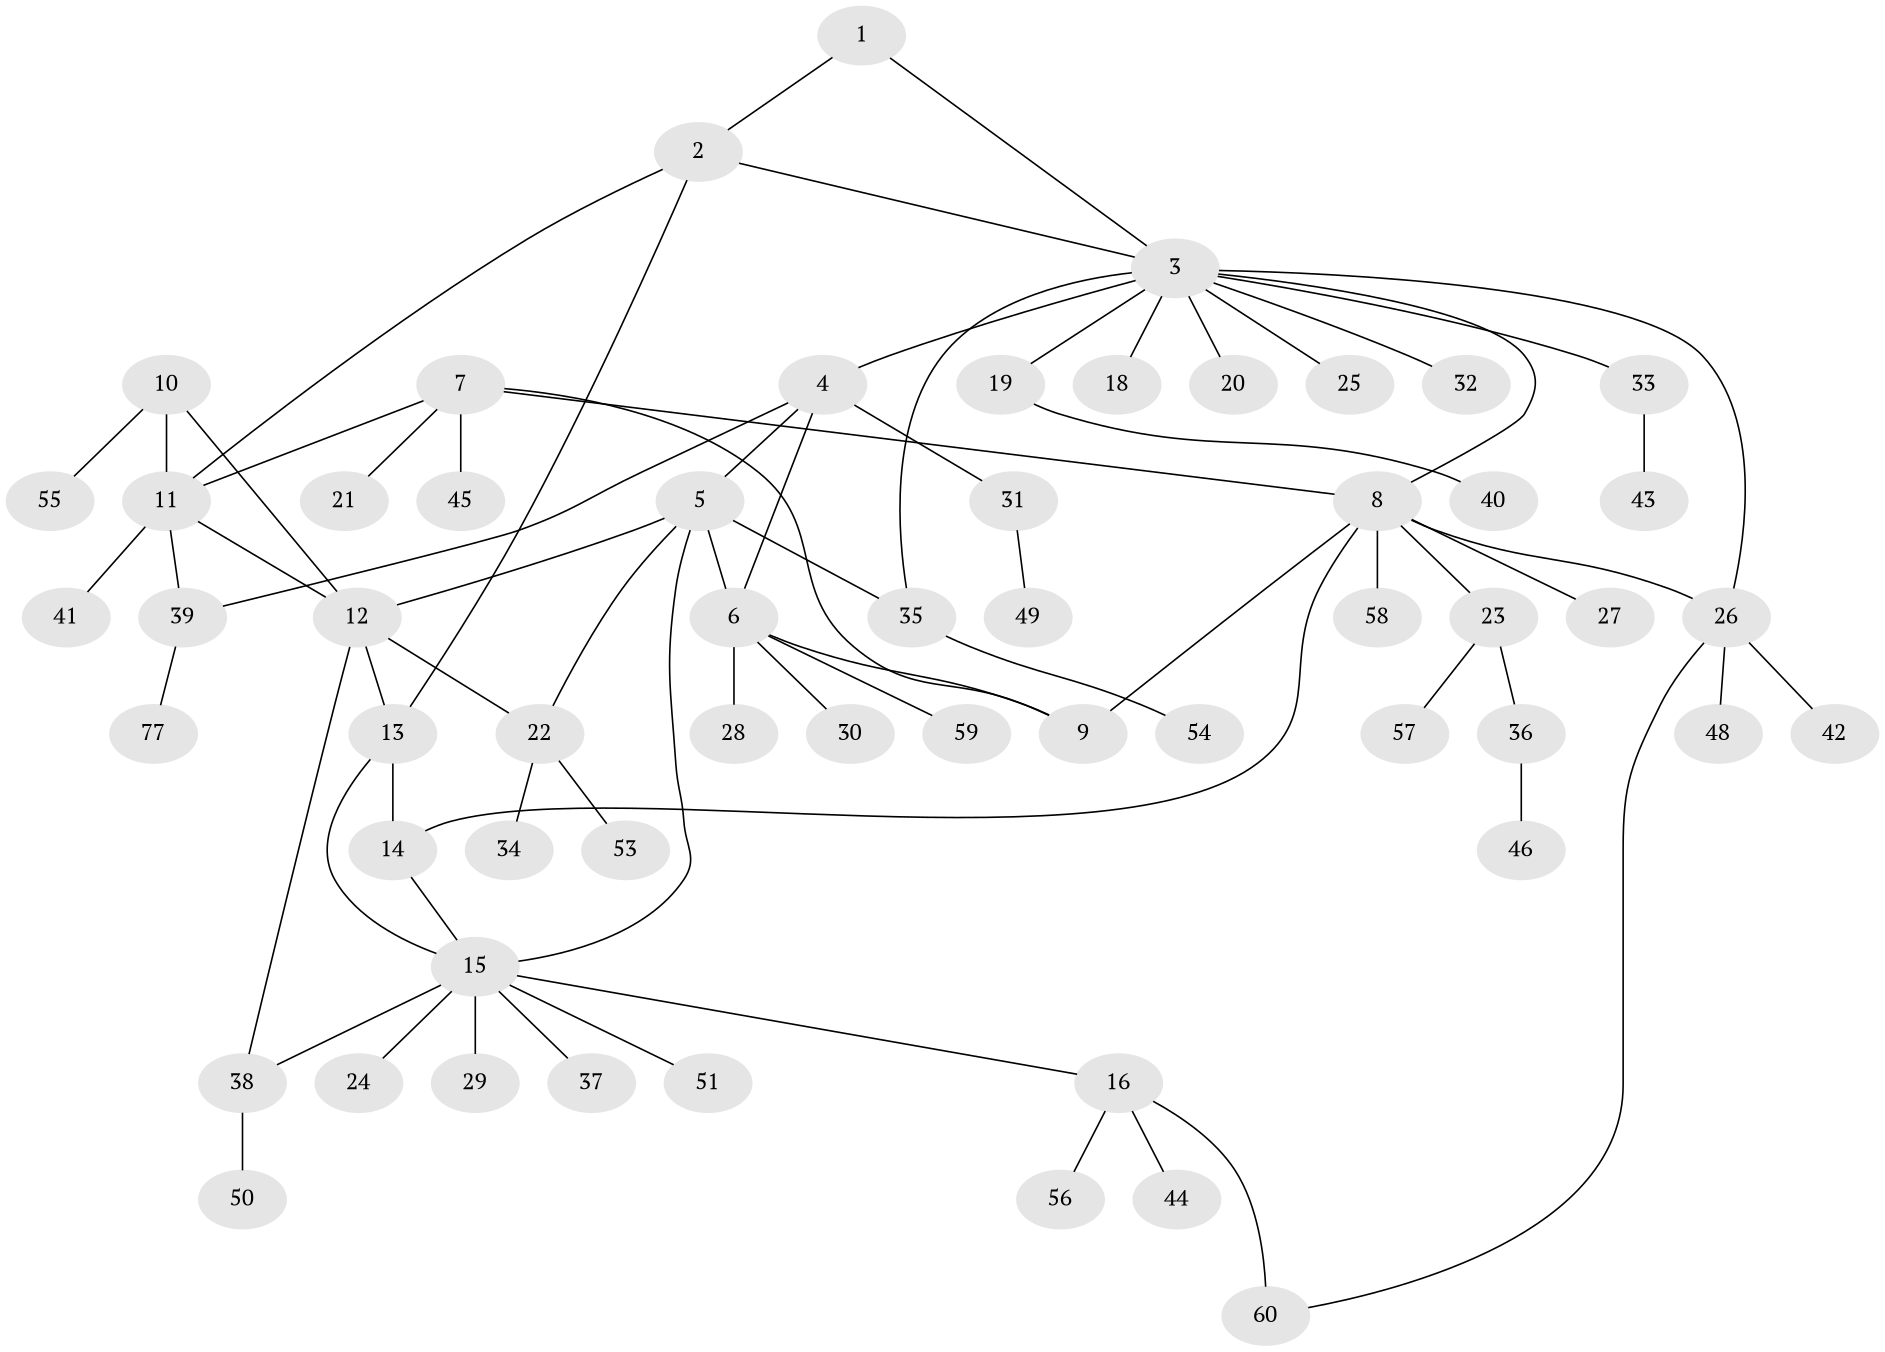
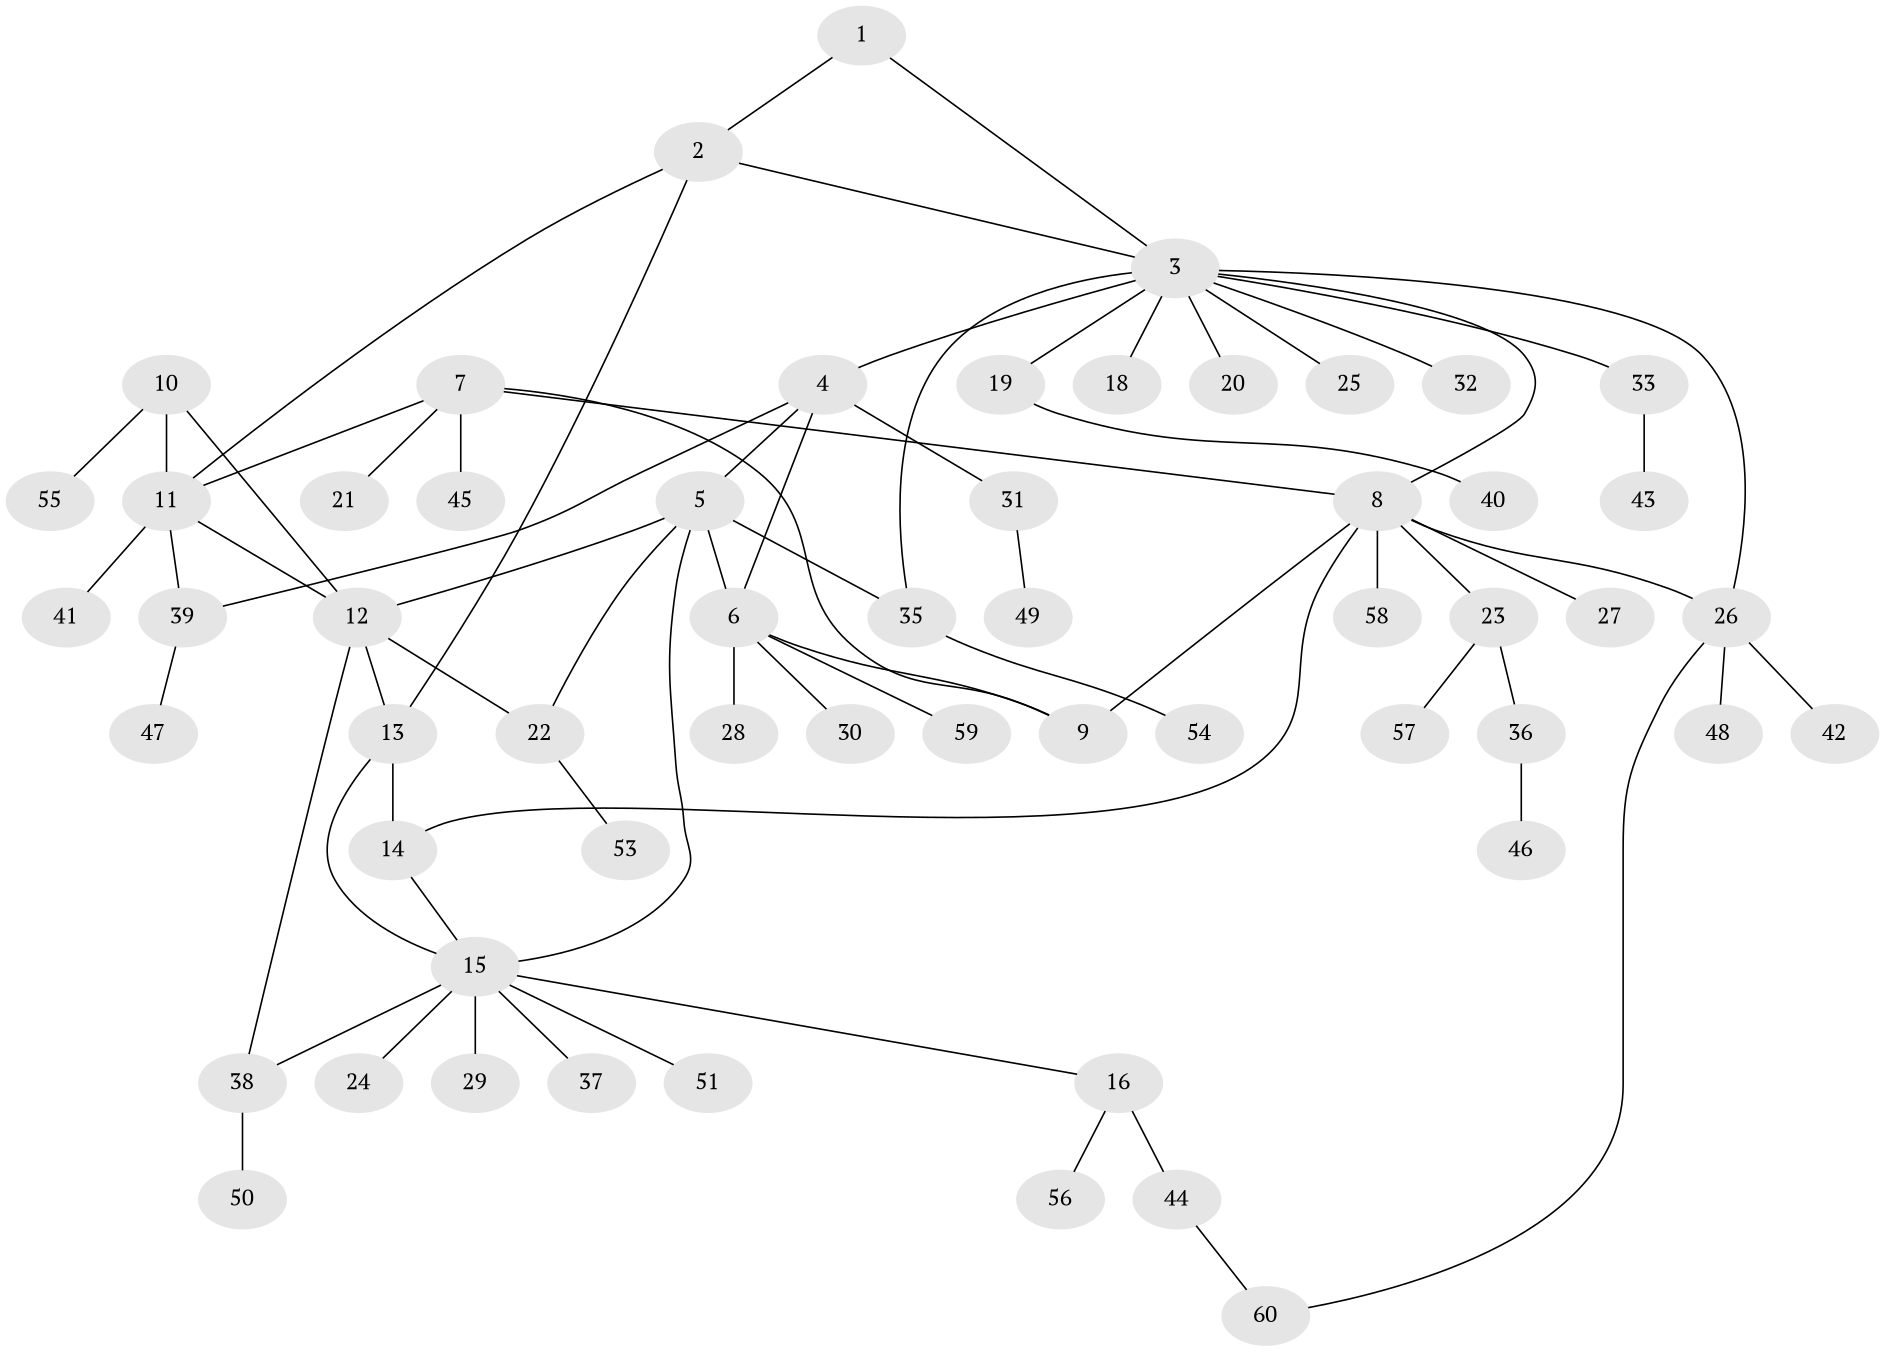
(154, 734) -> (154, 734)
(509, 850) -> none
(1238, 1176) -> (1221, 1258)
